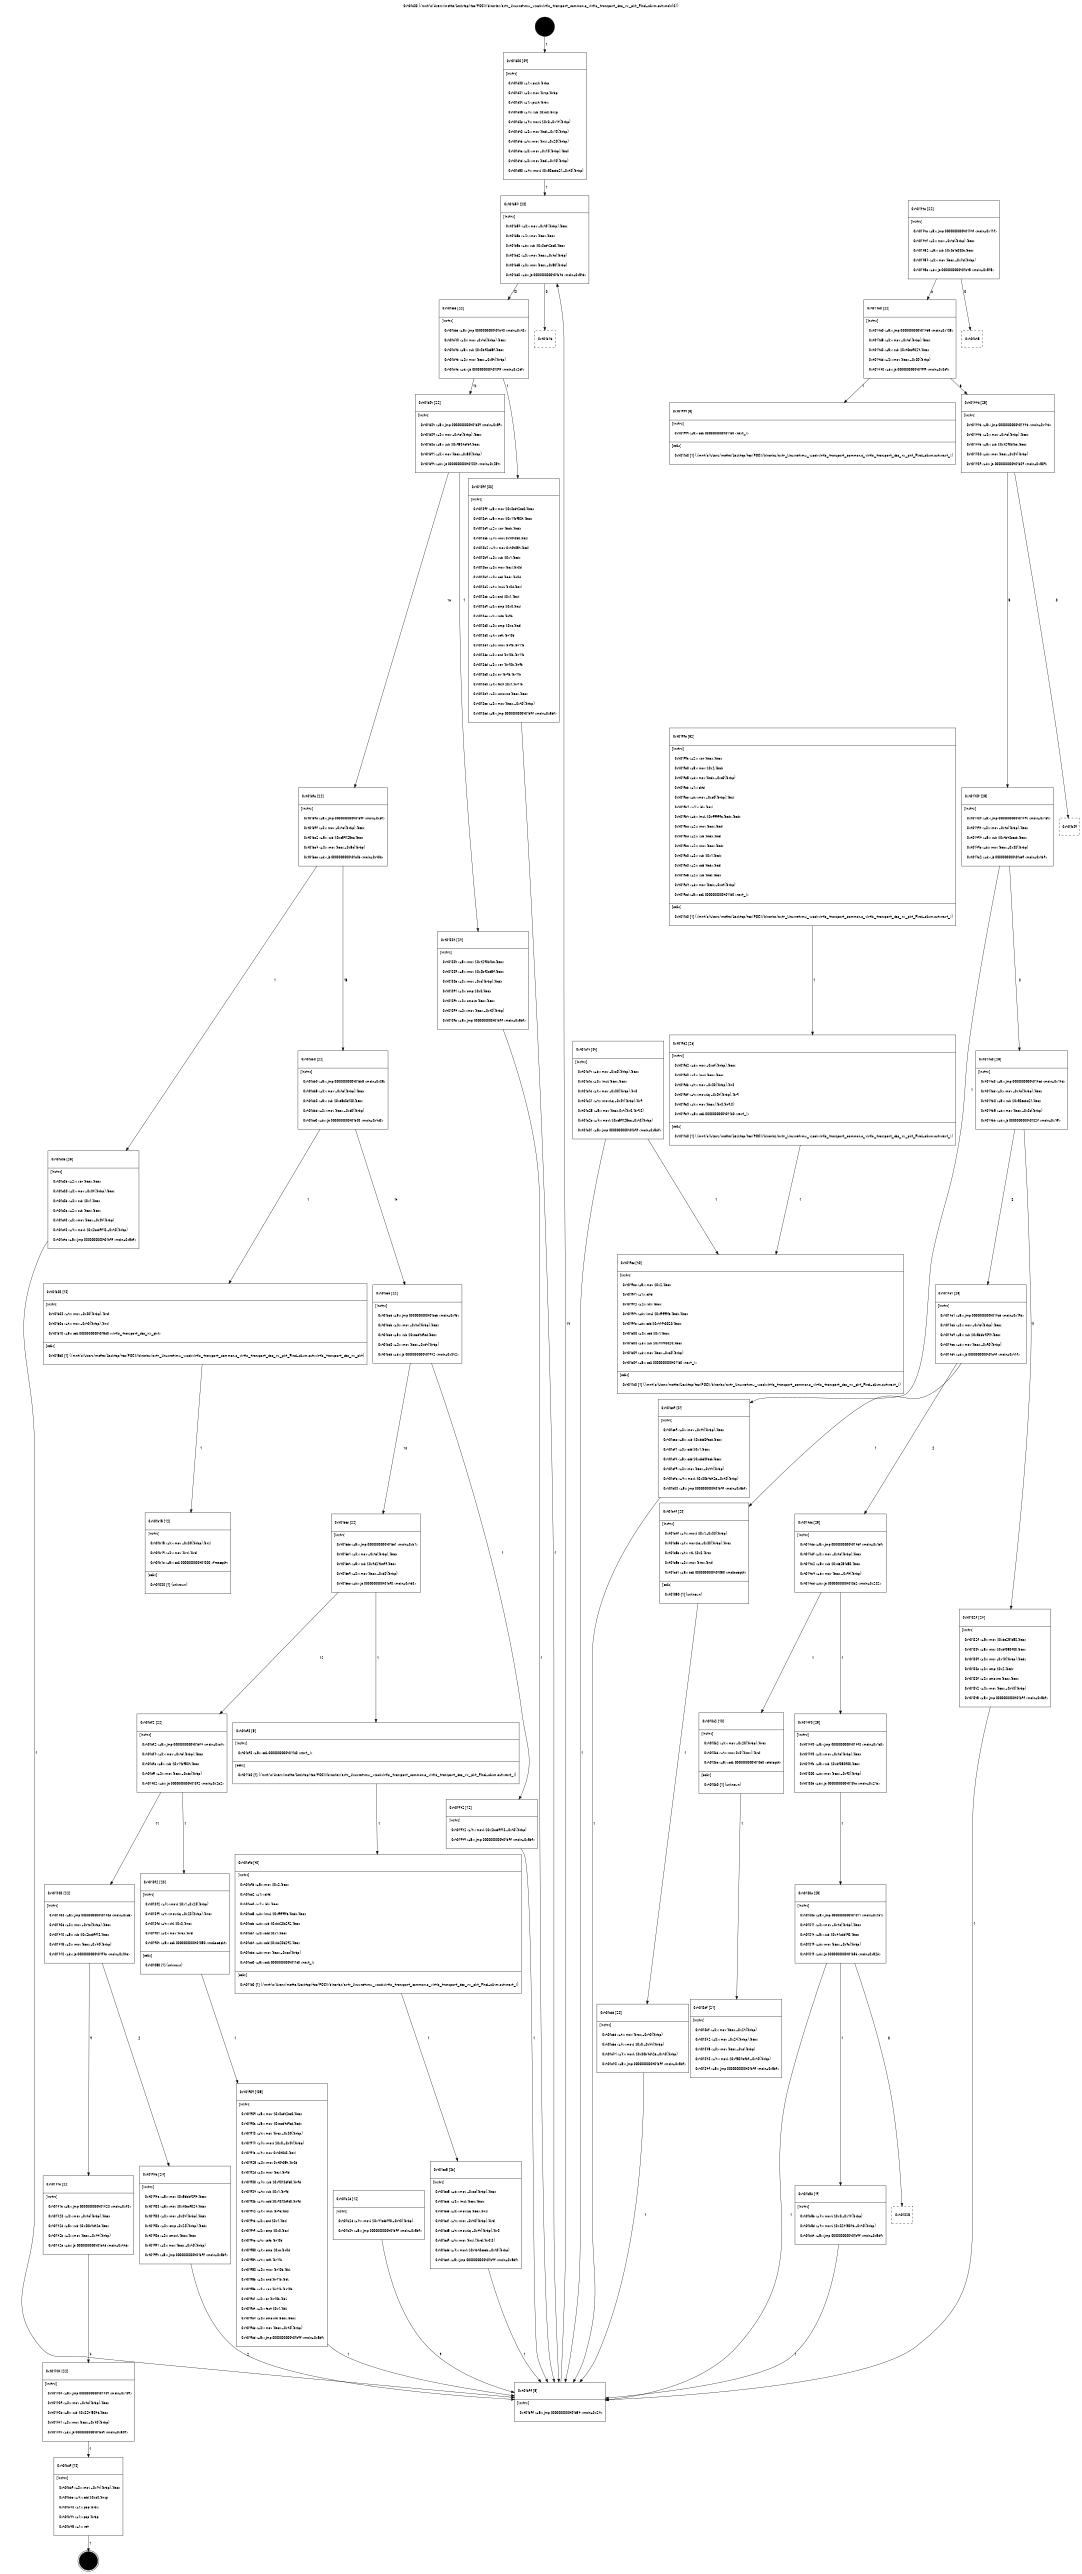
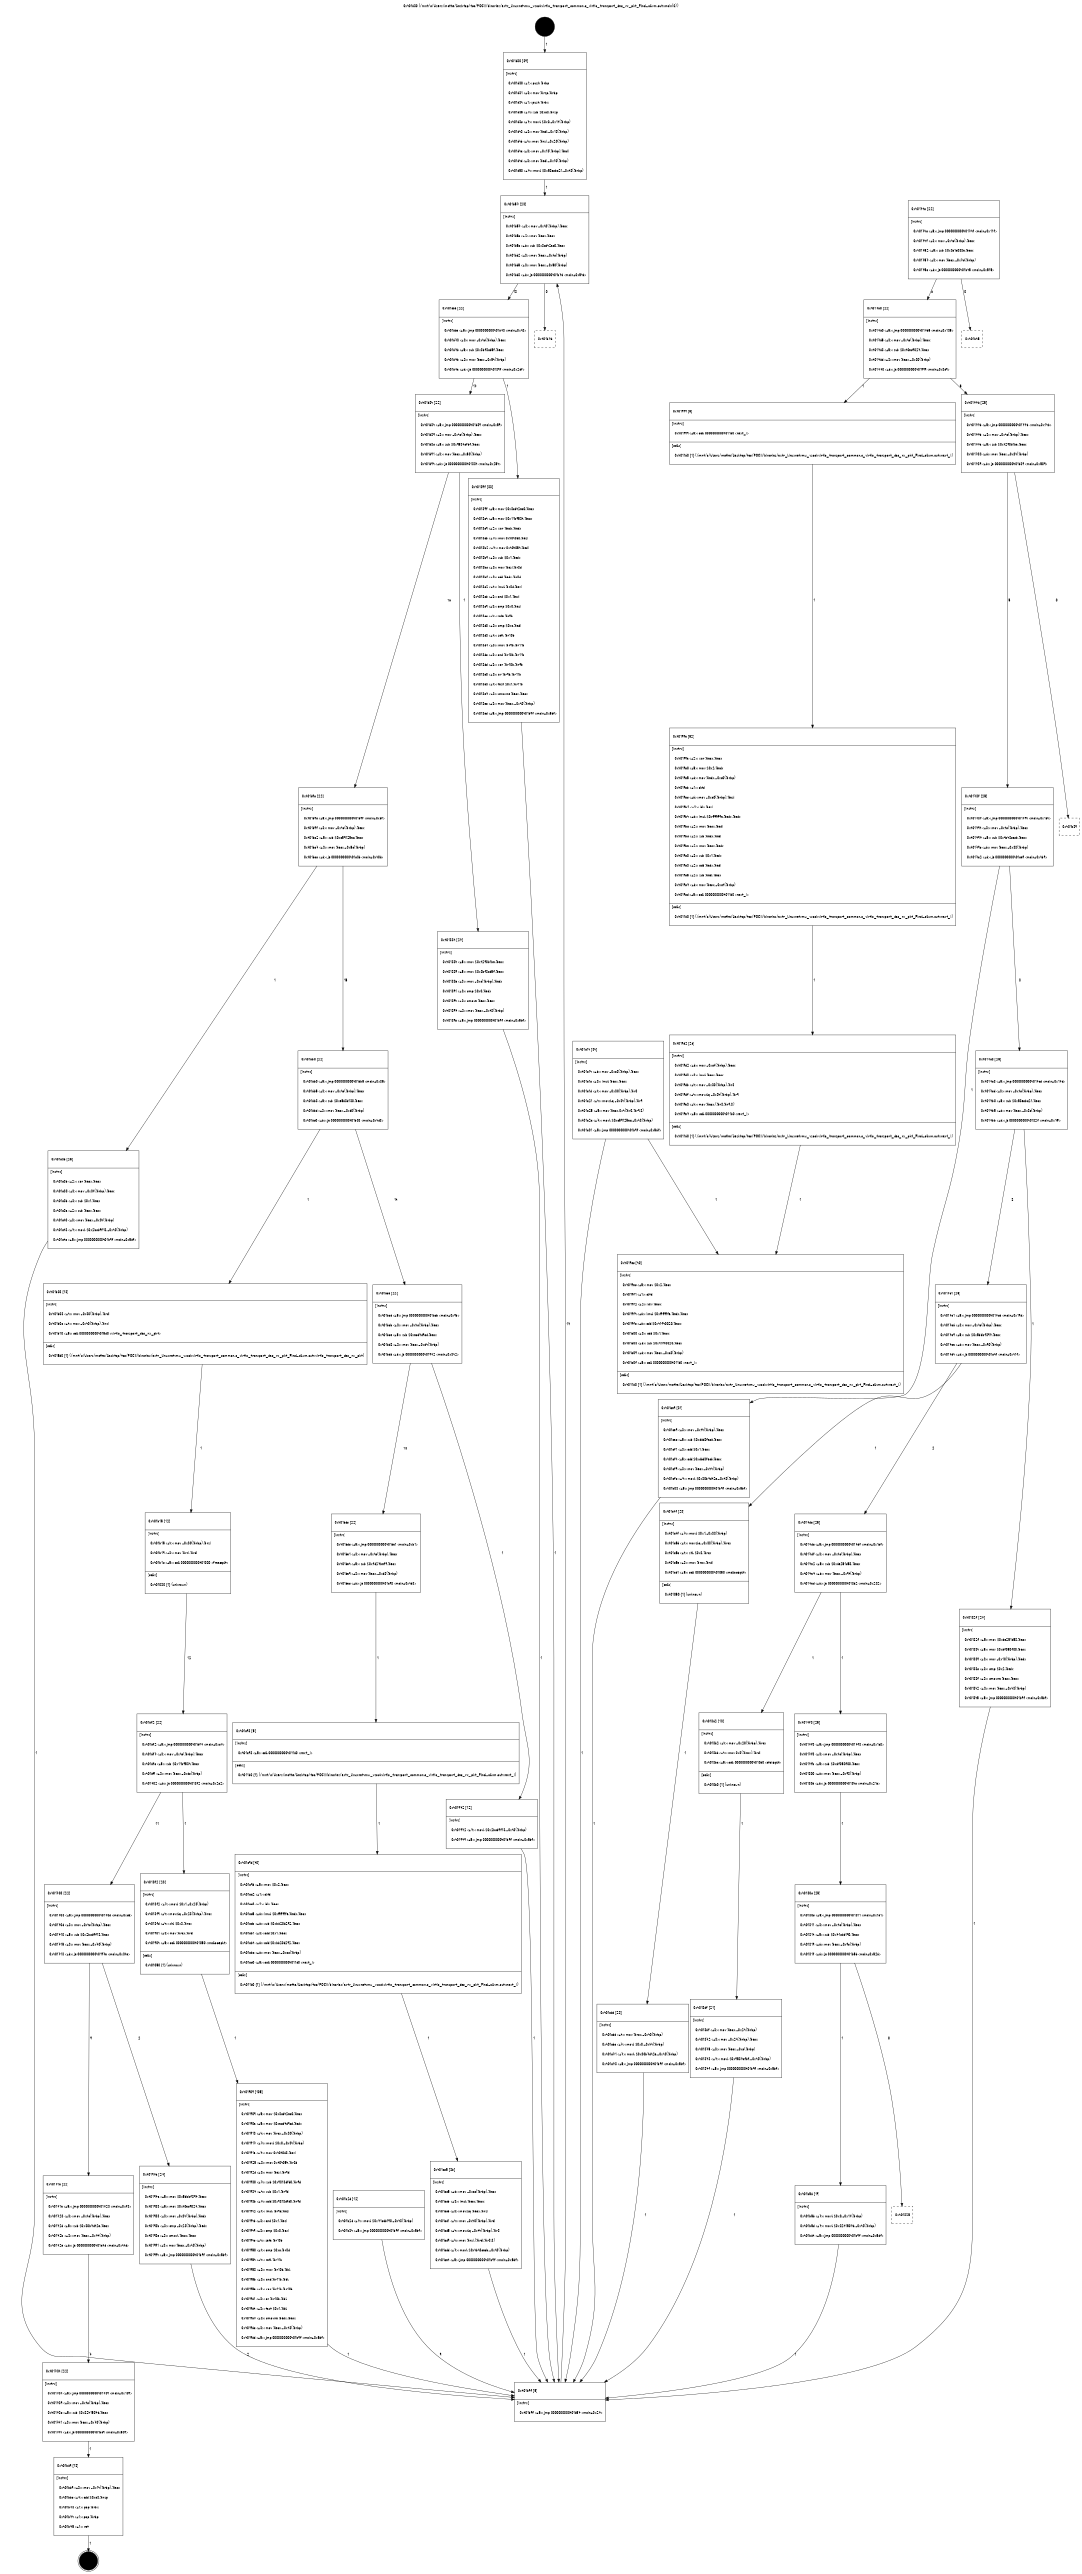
none -> (813, 595)
(1032, 1324) -> (1032, 1324)
(280, 1652) -> (185, 1652)
(782, 2228) -> (700, 2243)
